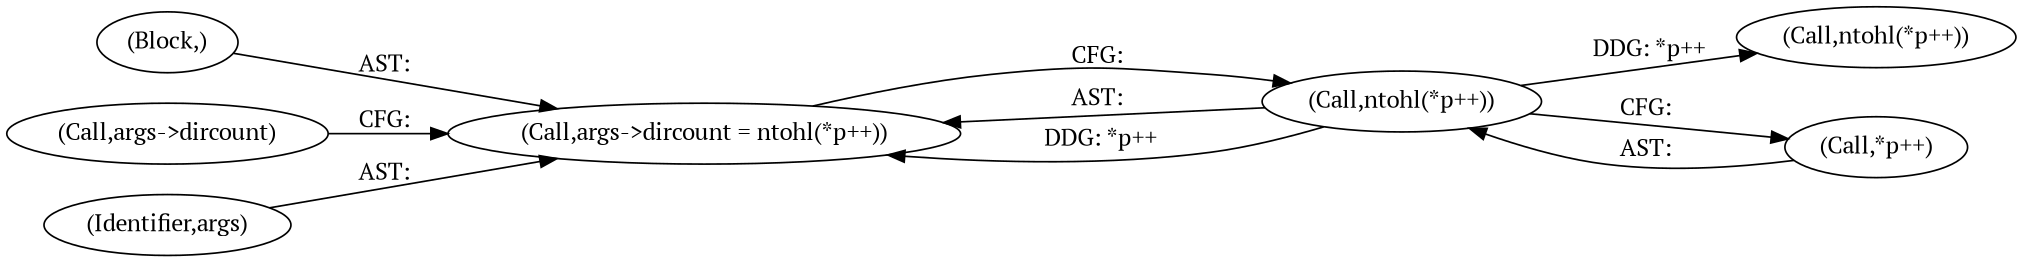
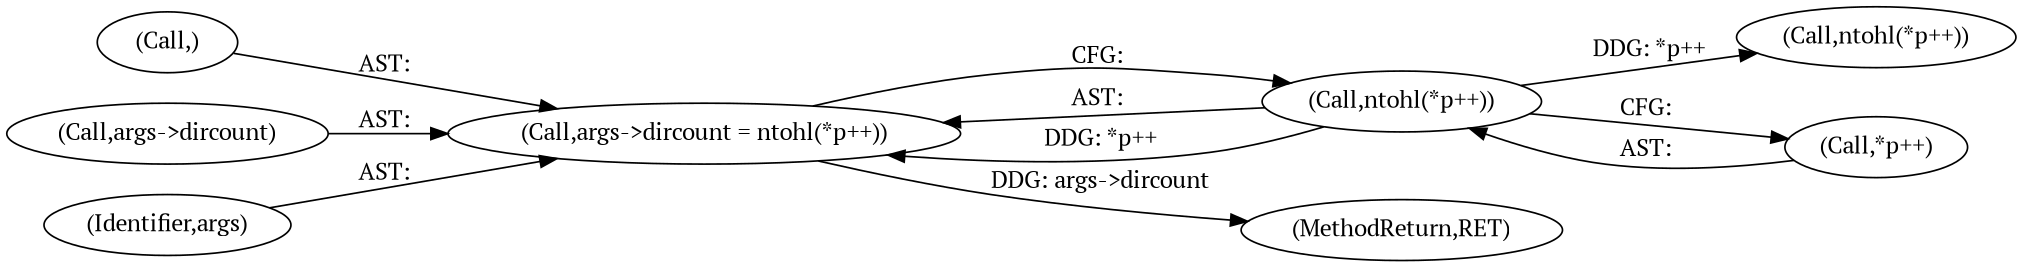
(167, 42) -> (167, 42)
(388, 121) -> (388, 121)
none -> (1402, 230)
